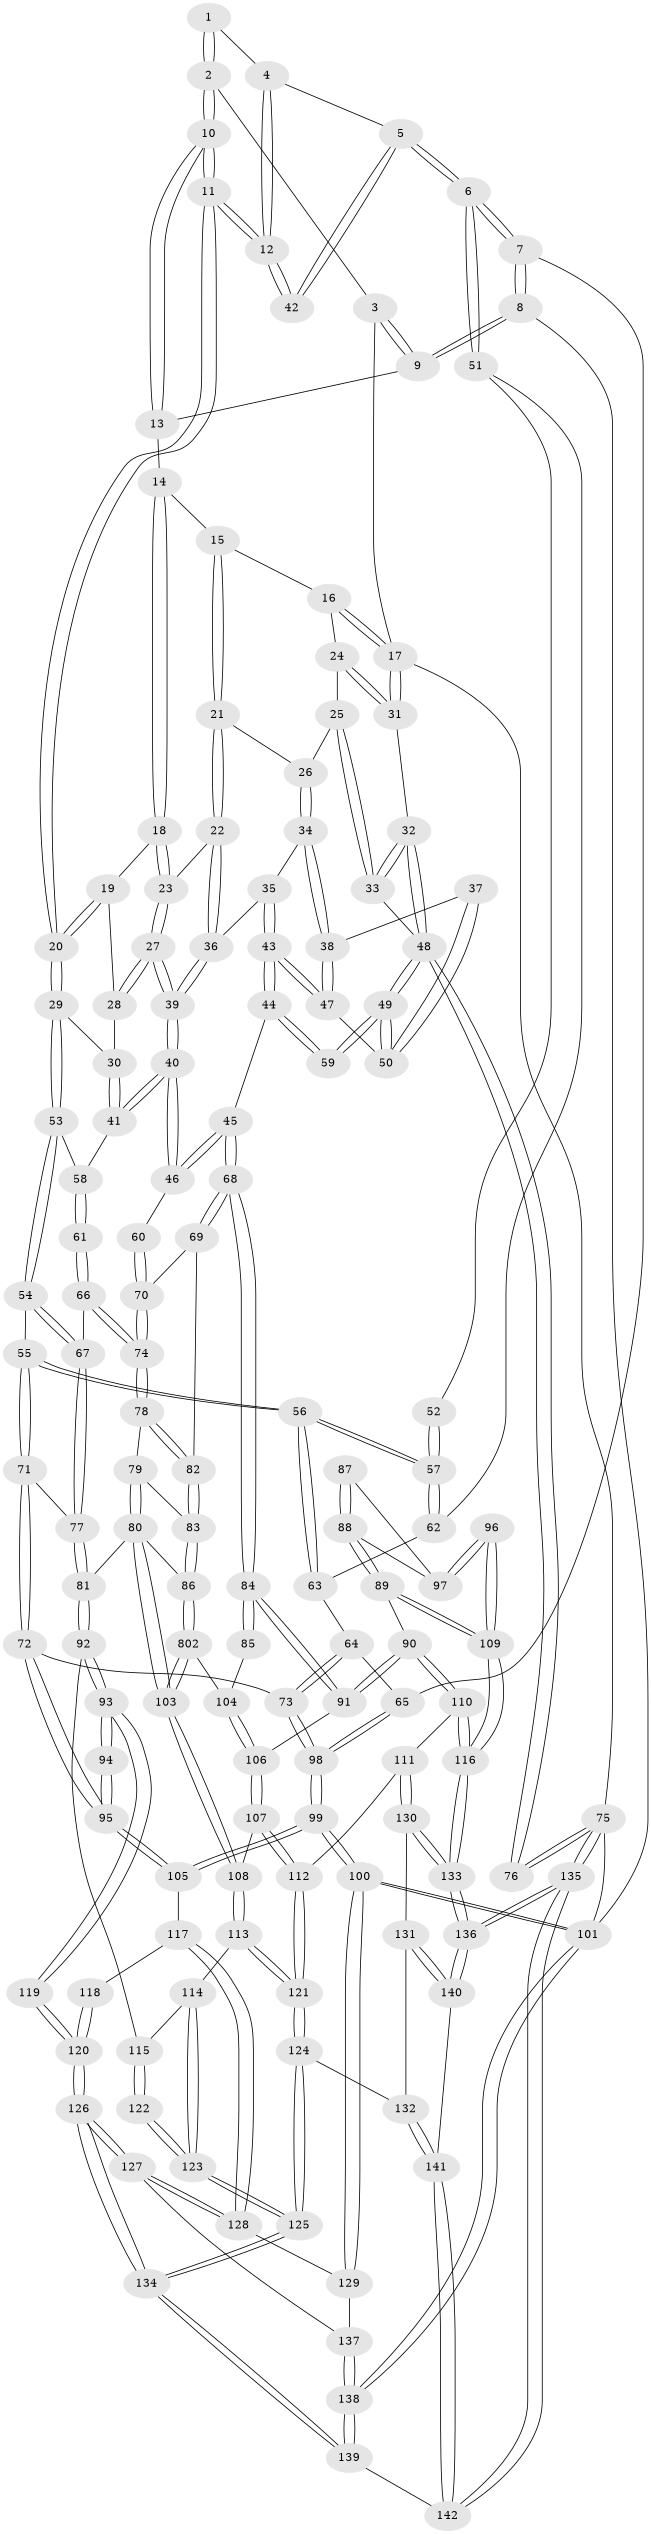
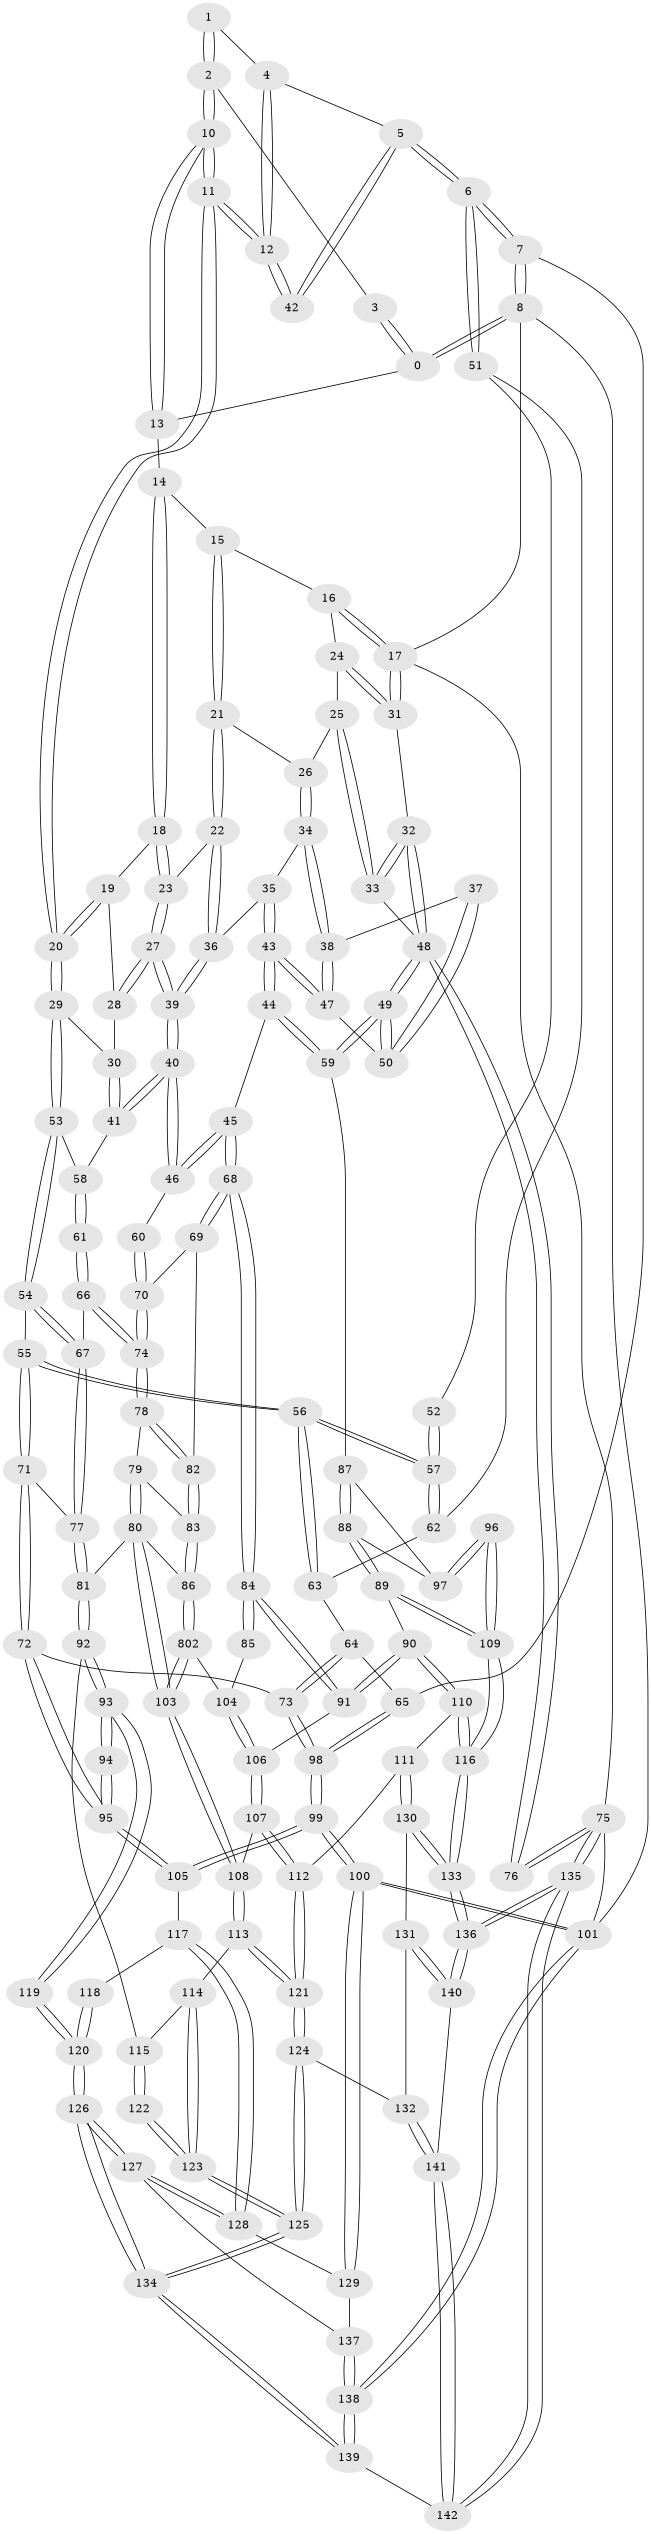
(418, 366) -> (418, 366)
(374, 483) -> (520, 512)
none -> (345, 1266)
